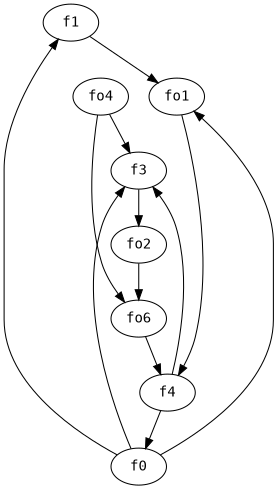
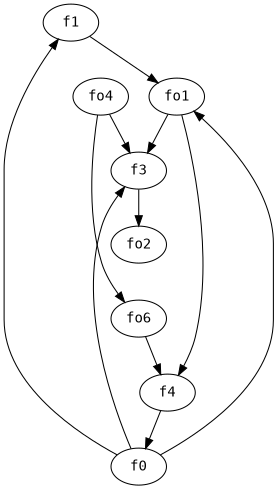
(139, 277) -> none
(183, 283) -> (160, 129)
